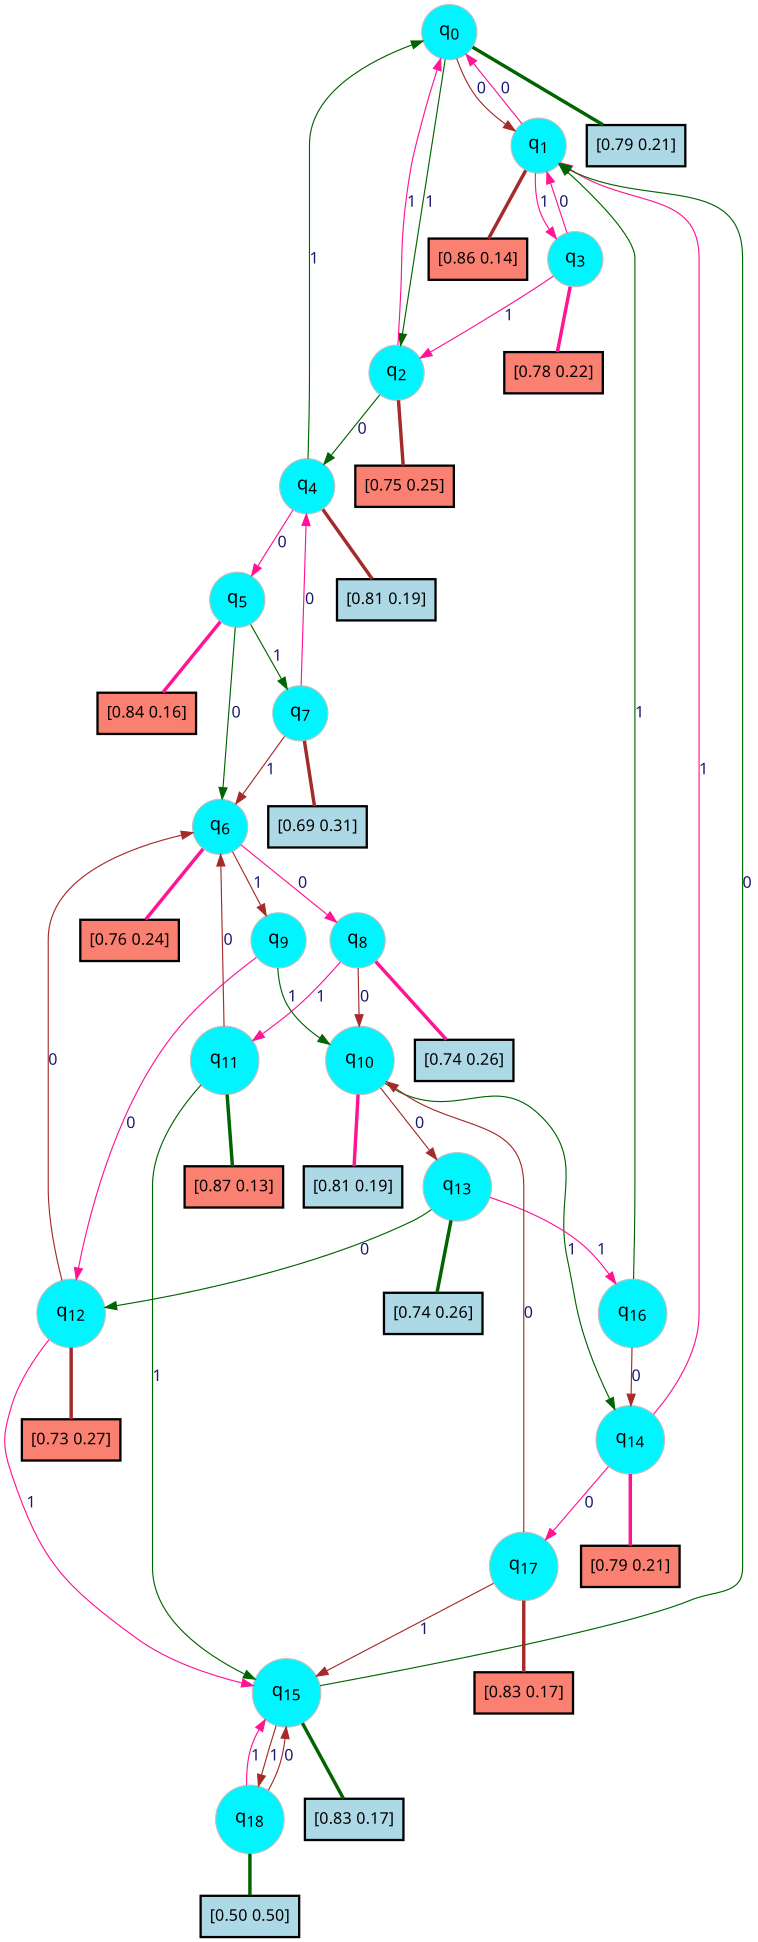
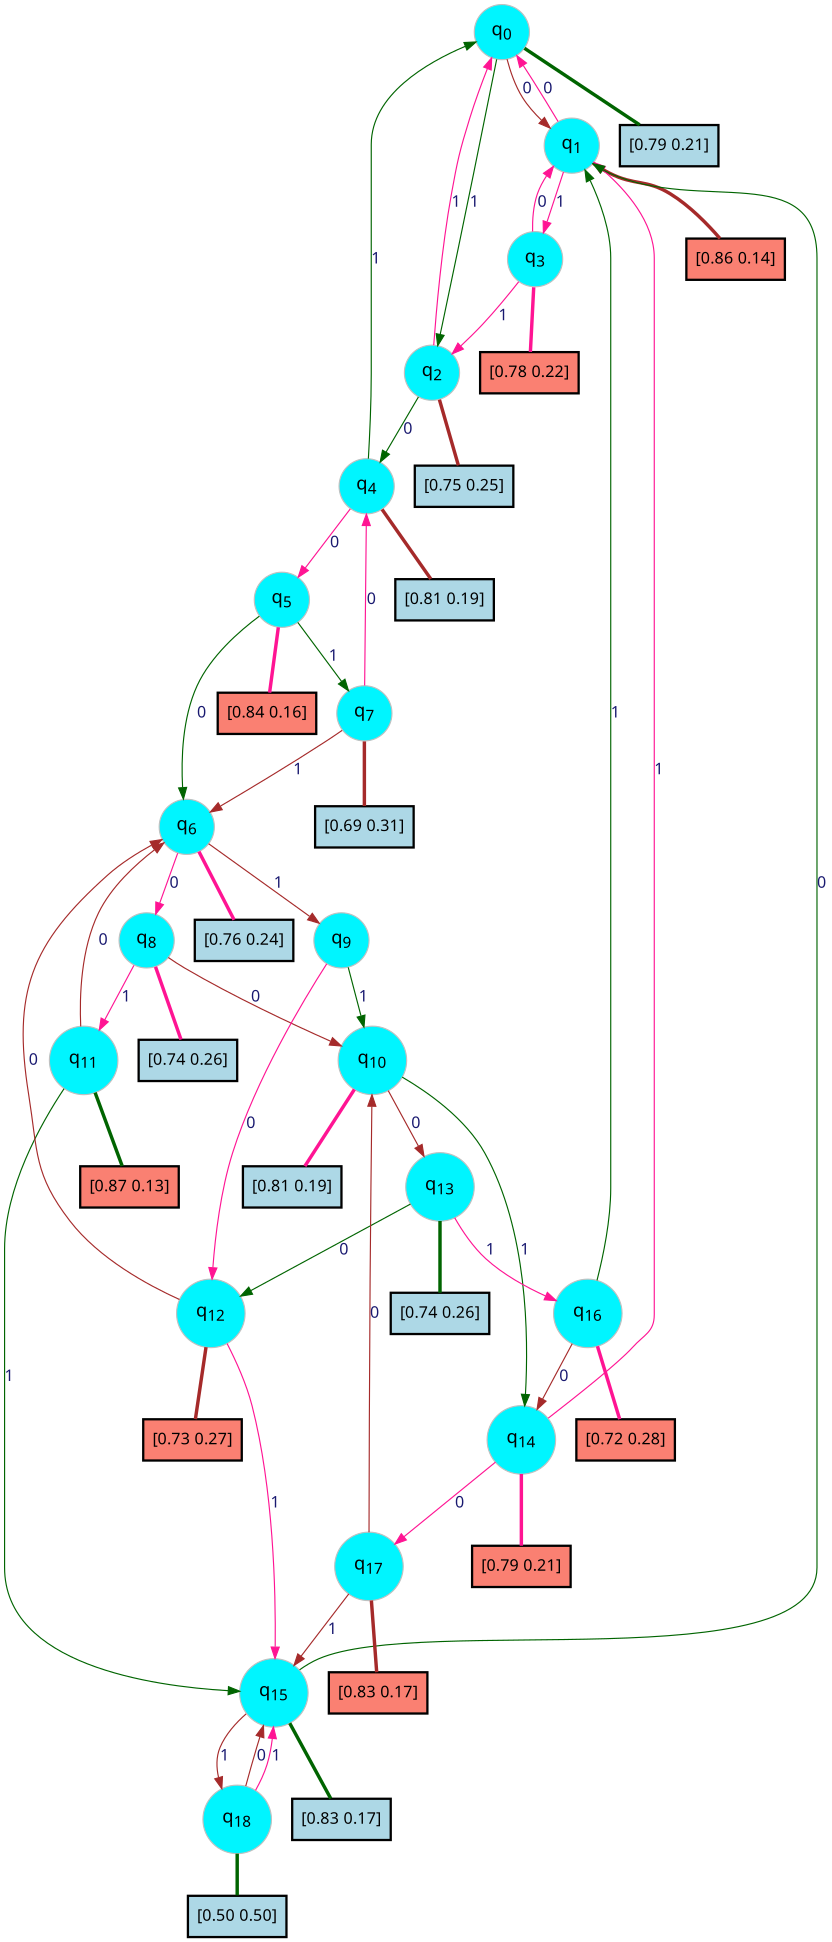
(405, 486) -> (464, 486)
(130, 940) -> (244, 940)
none -> (626, 1440)
